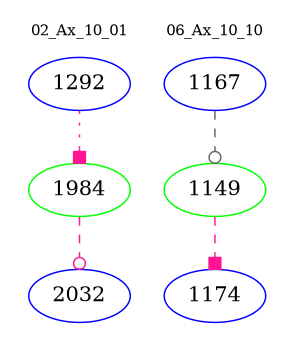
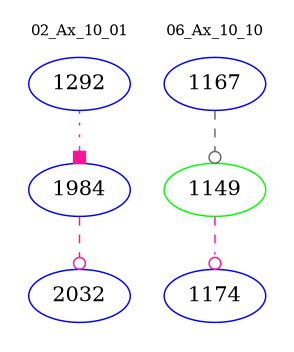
(80, 190) -> (80, 190)
(215, 236) -> (215, 236)
